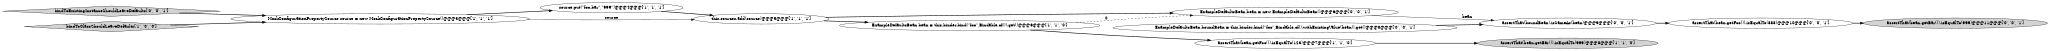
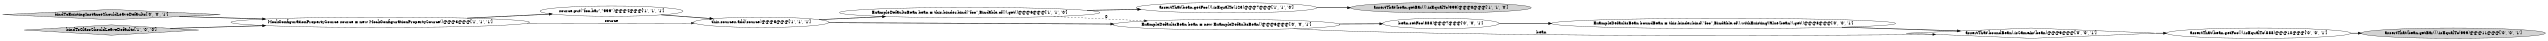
none -> (1441, 23)
(1568, 23) -> (2031, 33)
